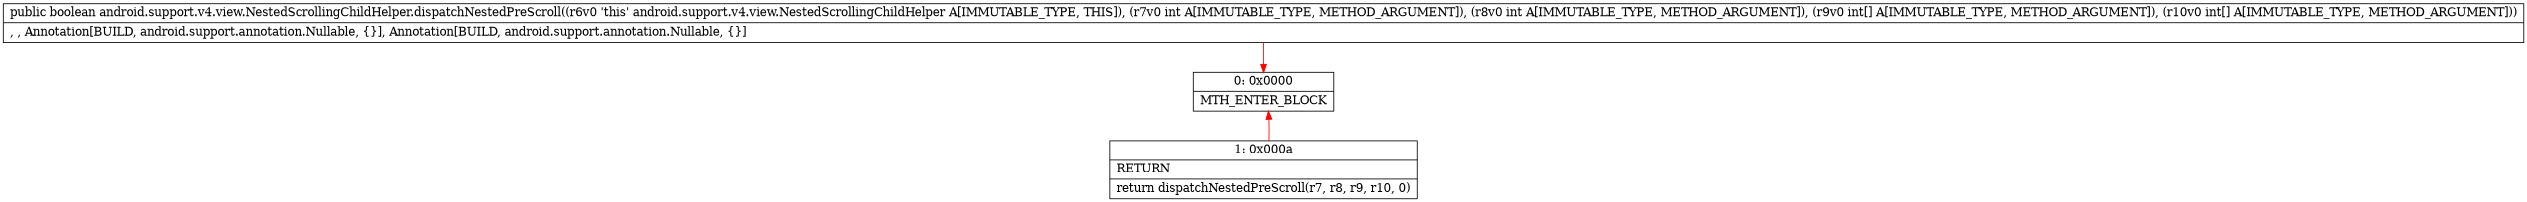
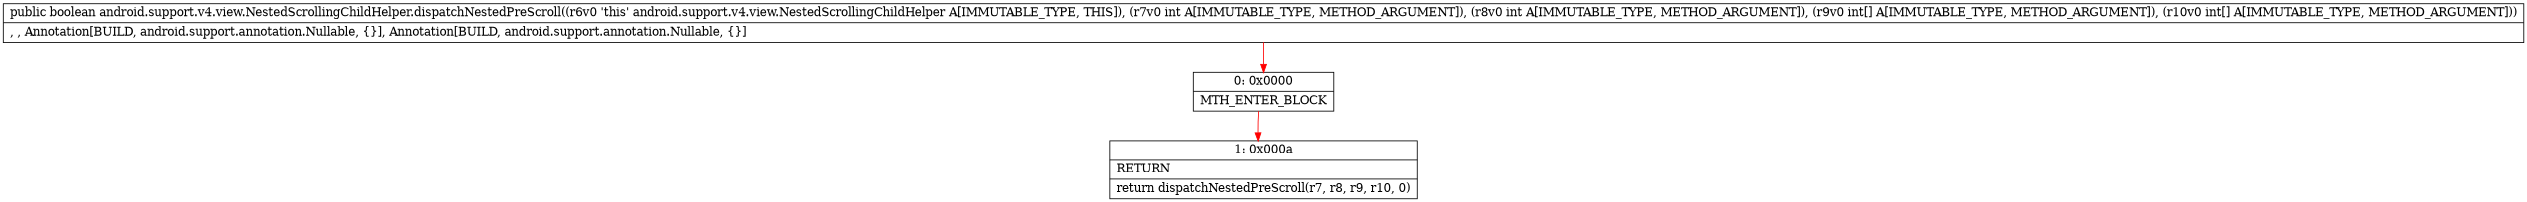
(1269, 130) -> (1258, 122)
